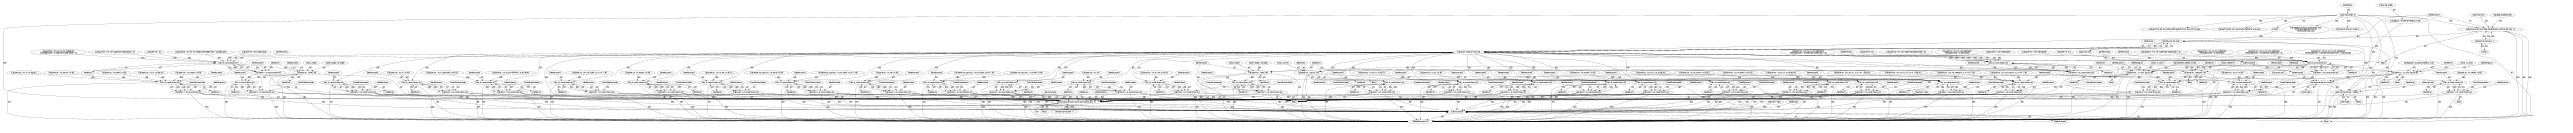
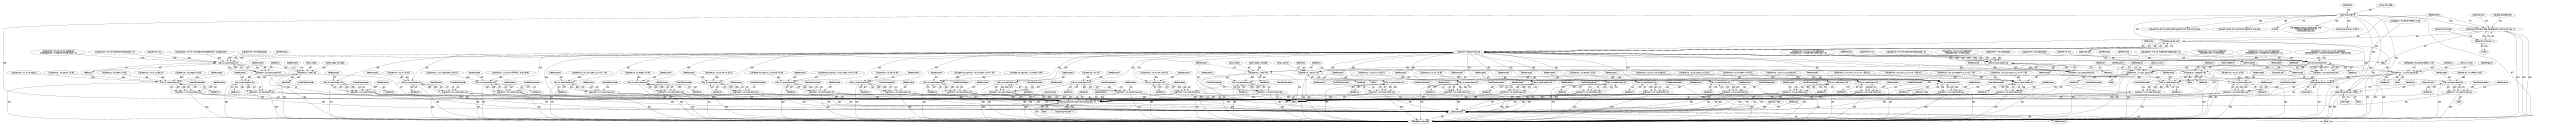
(2395, 13) -> (2367, 10)
none -> (2443, 29)
(2229, 39) -> (2218, 18)
(2185, 63) -> none
(1420, 122) -> (1420, 122)
